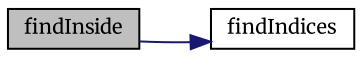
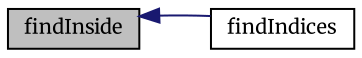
(165, 42) -> (185, 15)
